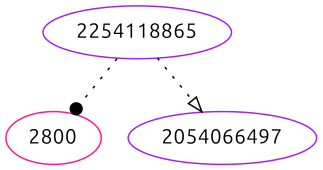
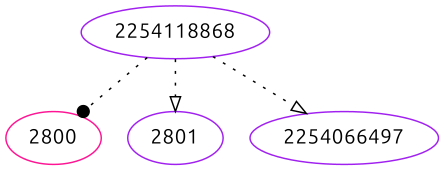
(137, 32) -> (175, 32)
none -> (175, 138)
(222, 138) -> (344, 138)
